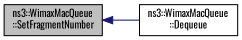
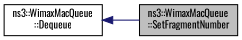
(126, 20) -> (126, 20)
